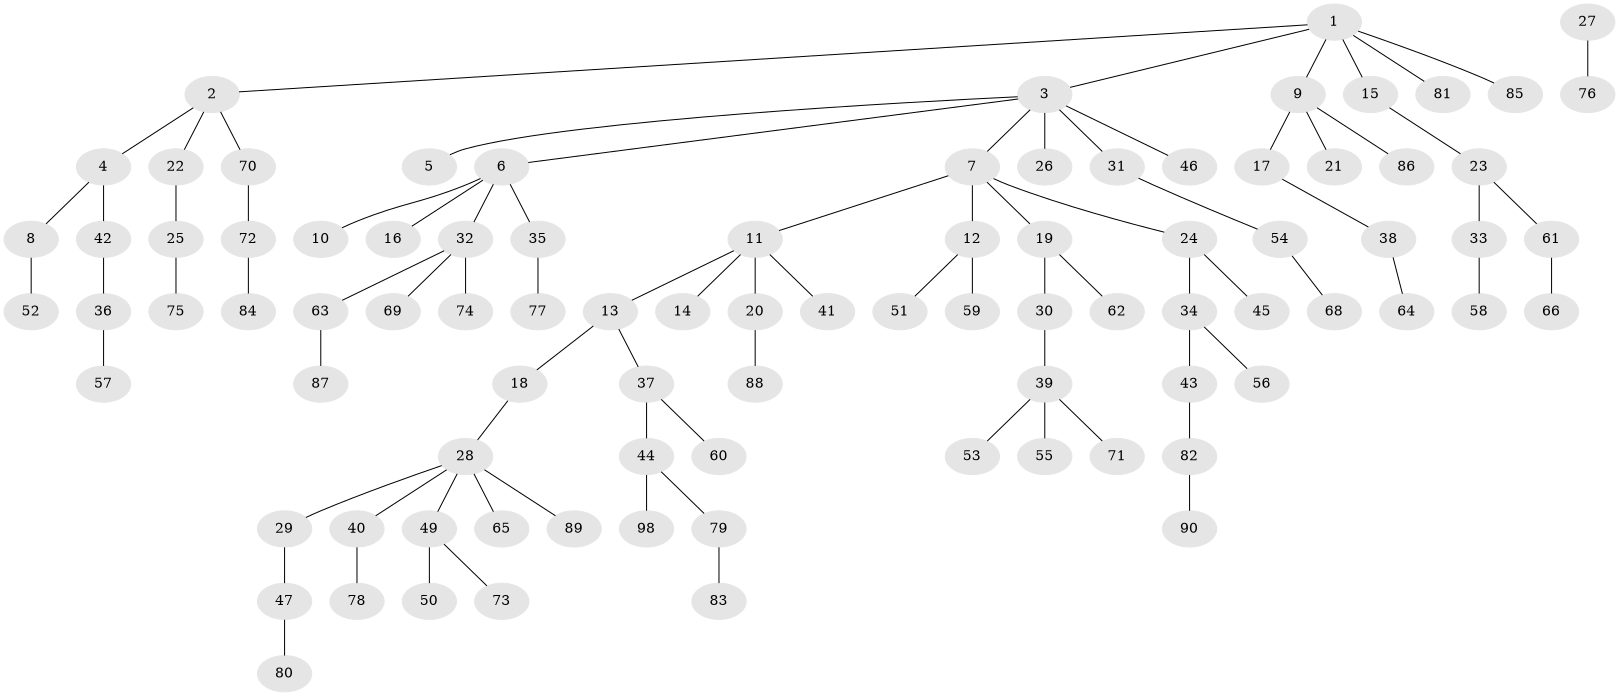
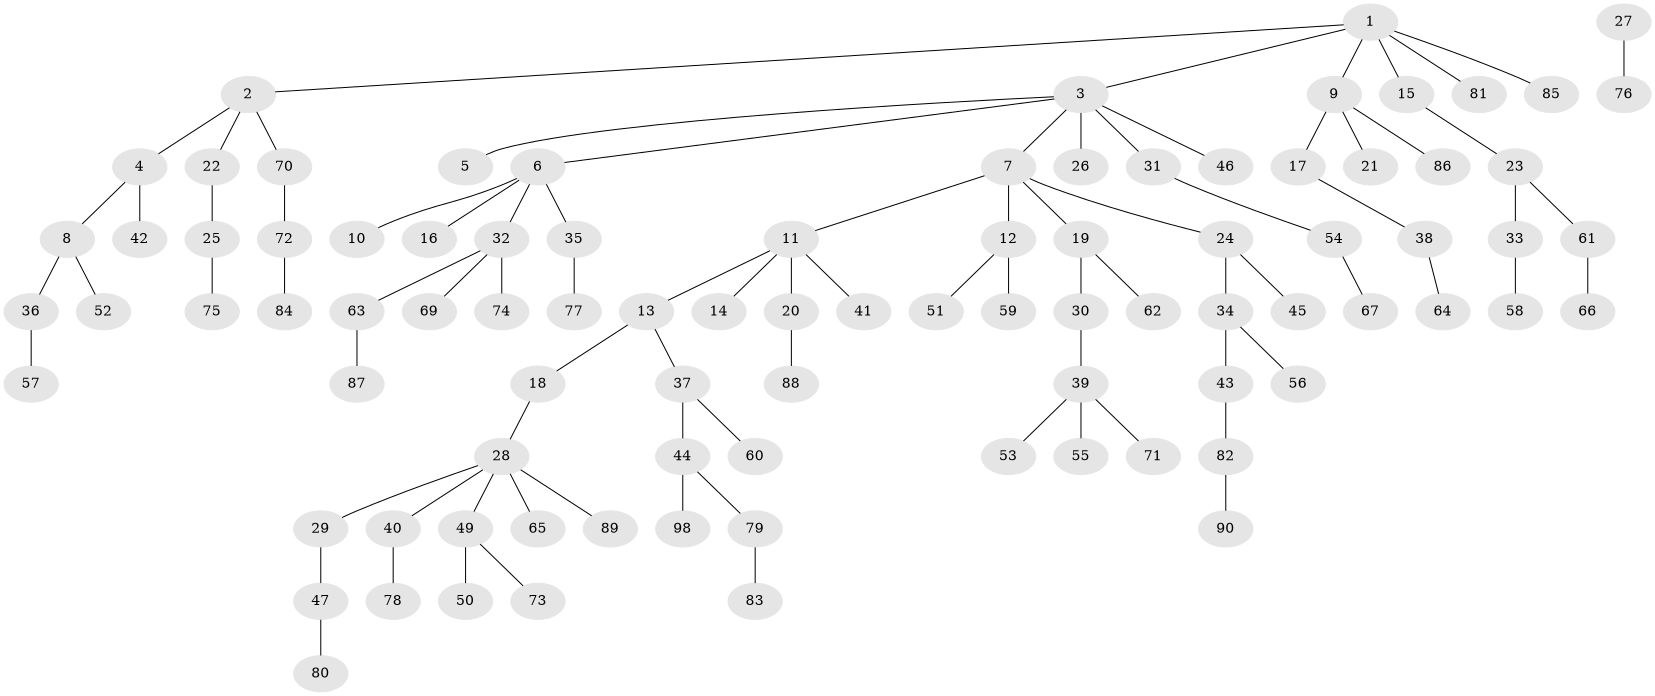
(104, 276) -> (49, 276)
(1334, 312) -> (1371, 312)
